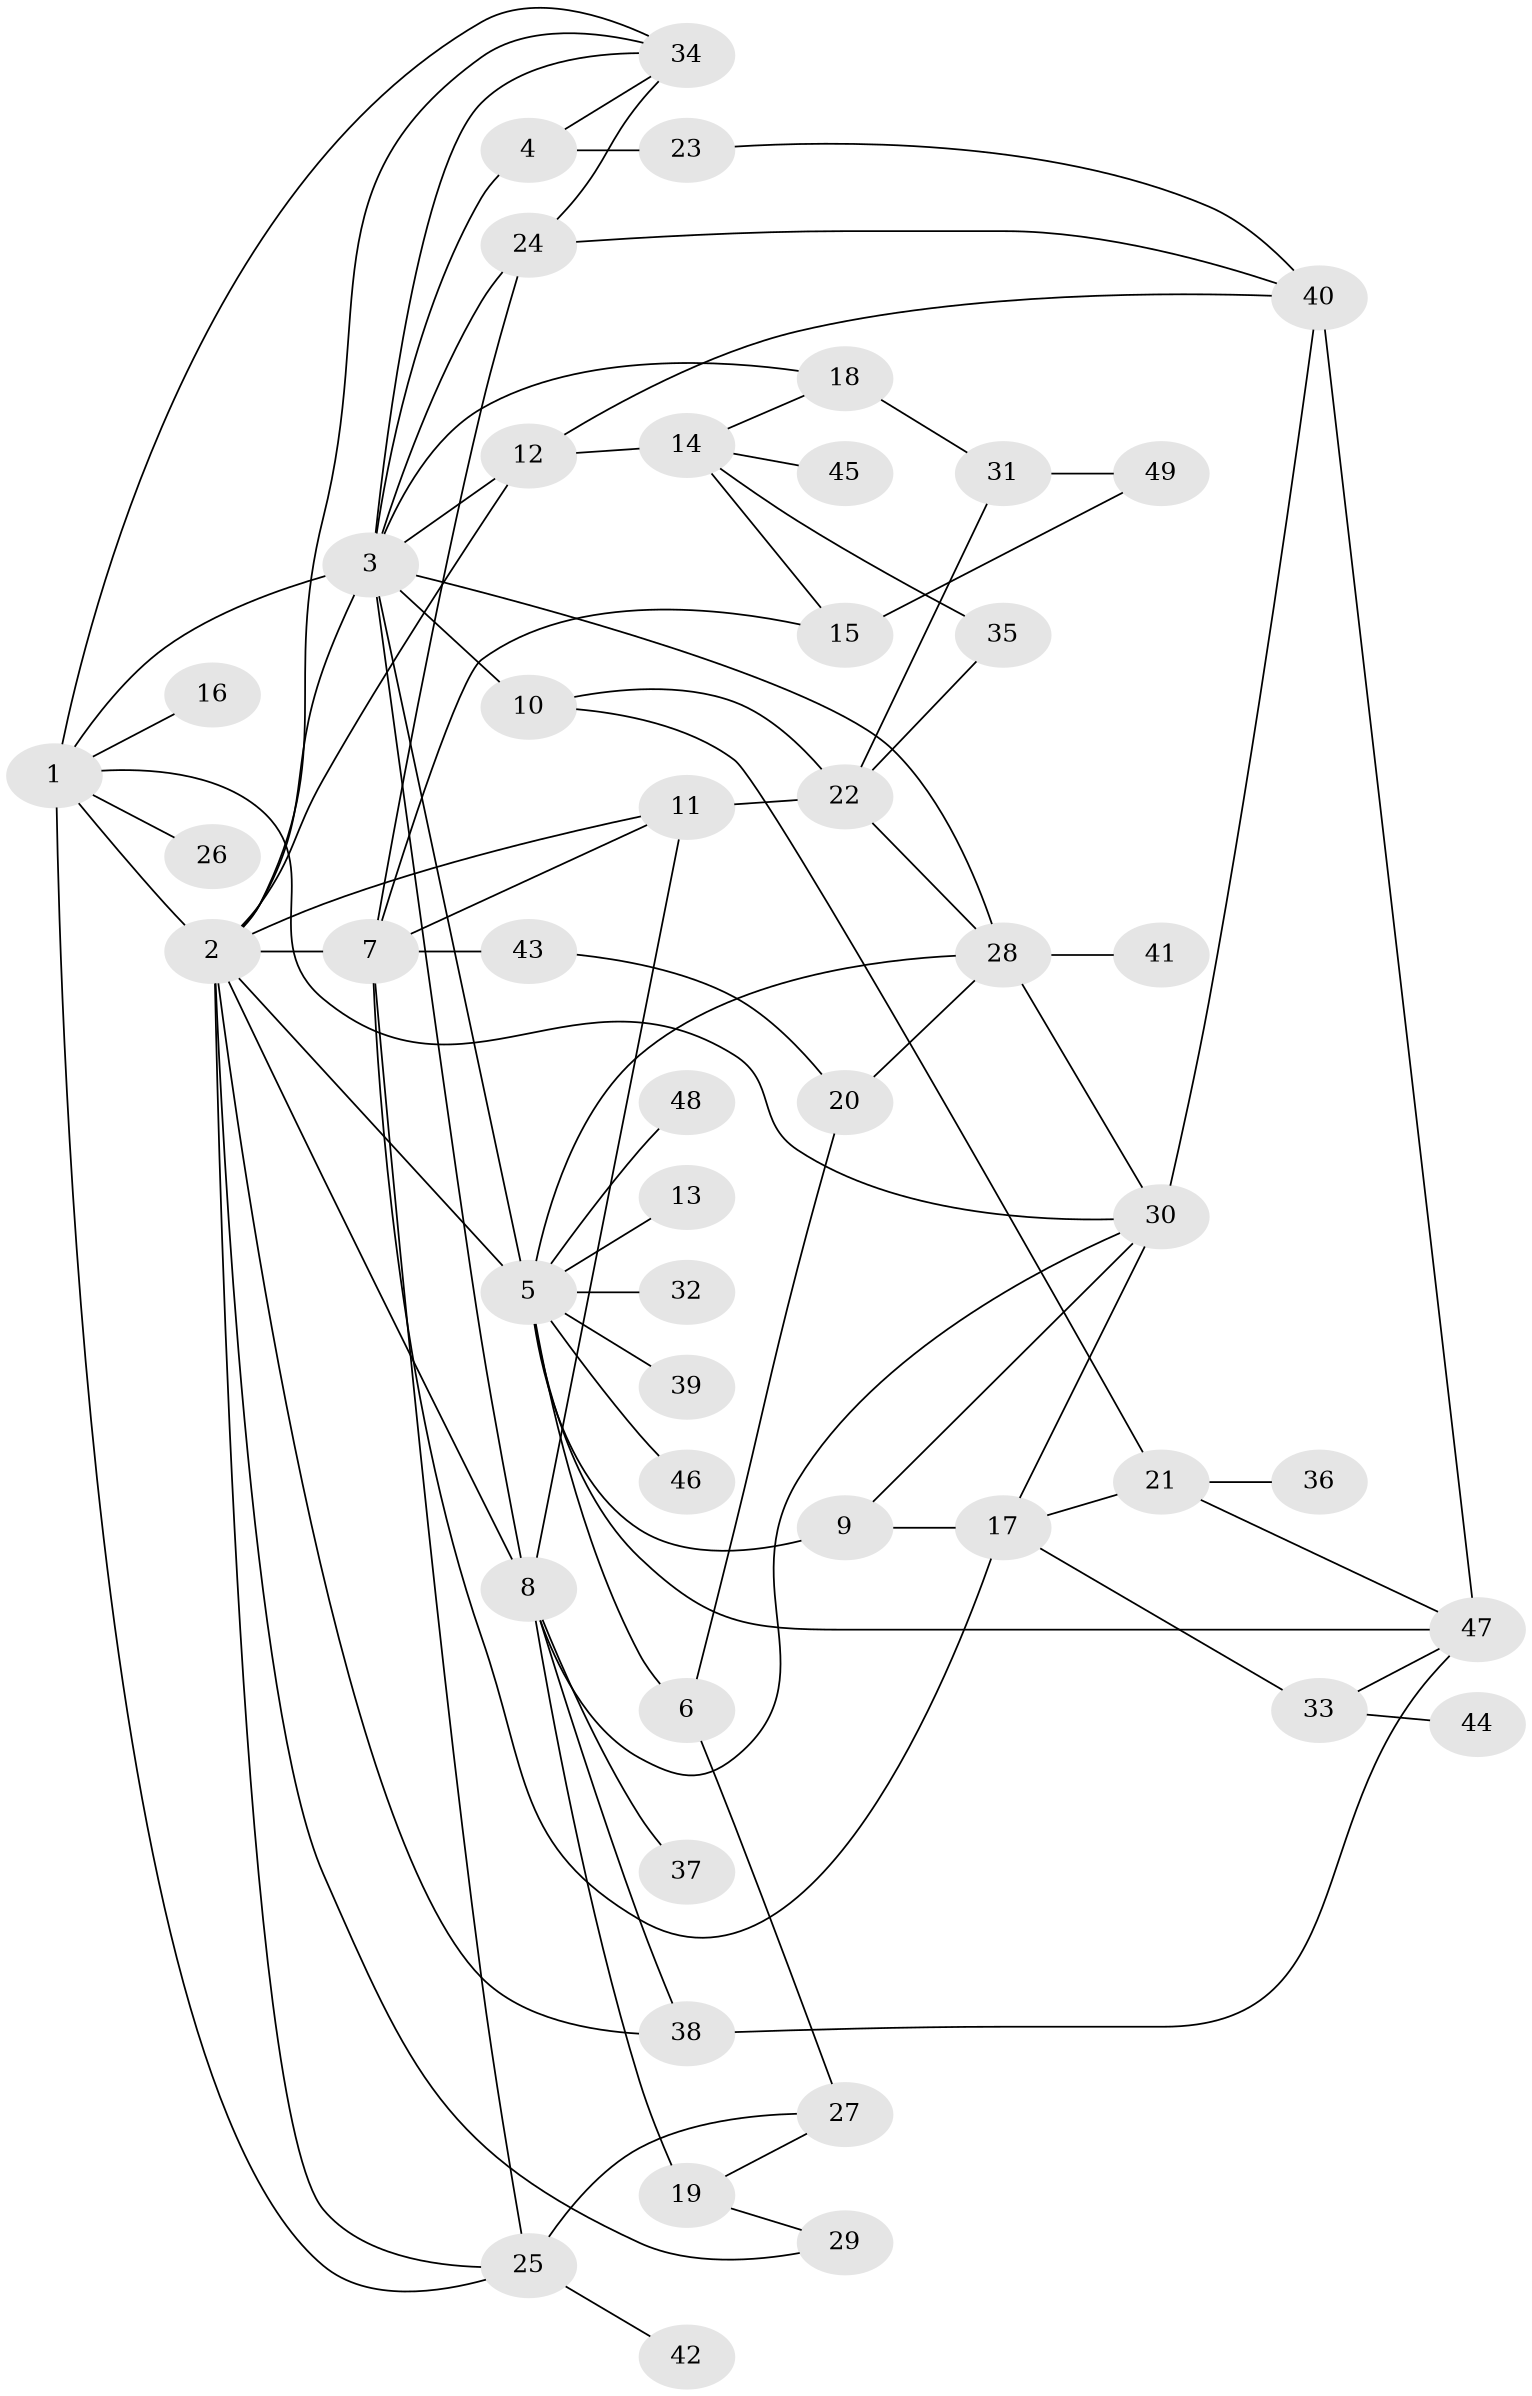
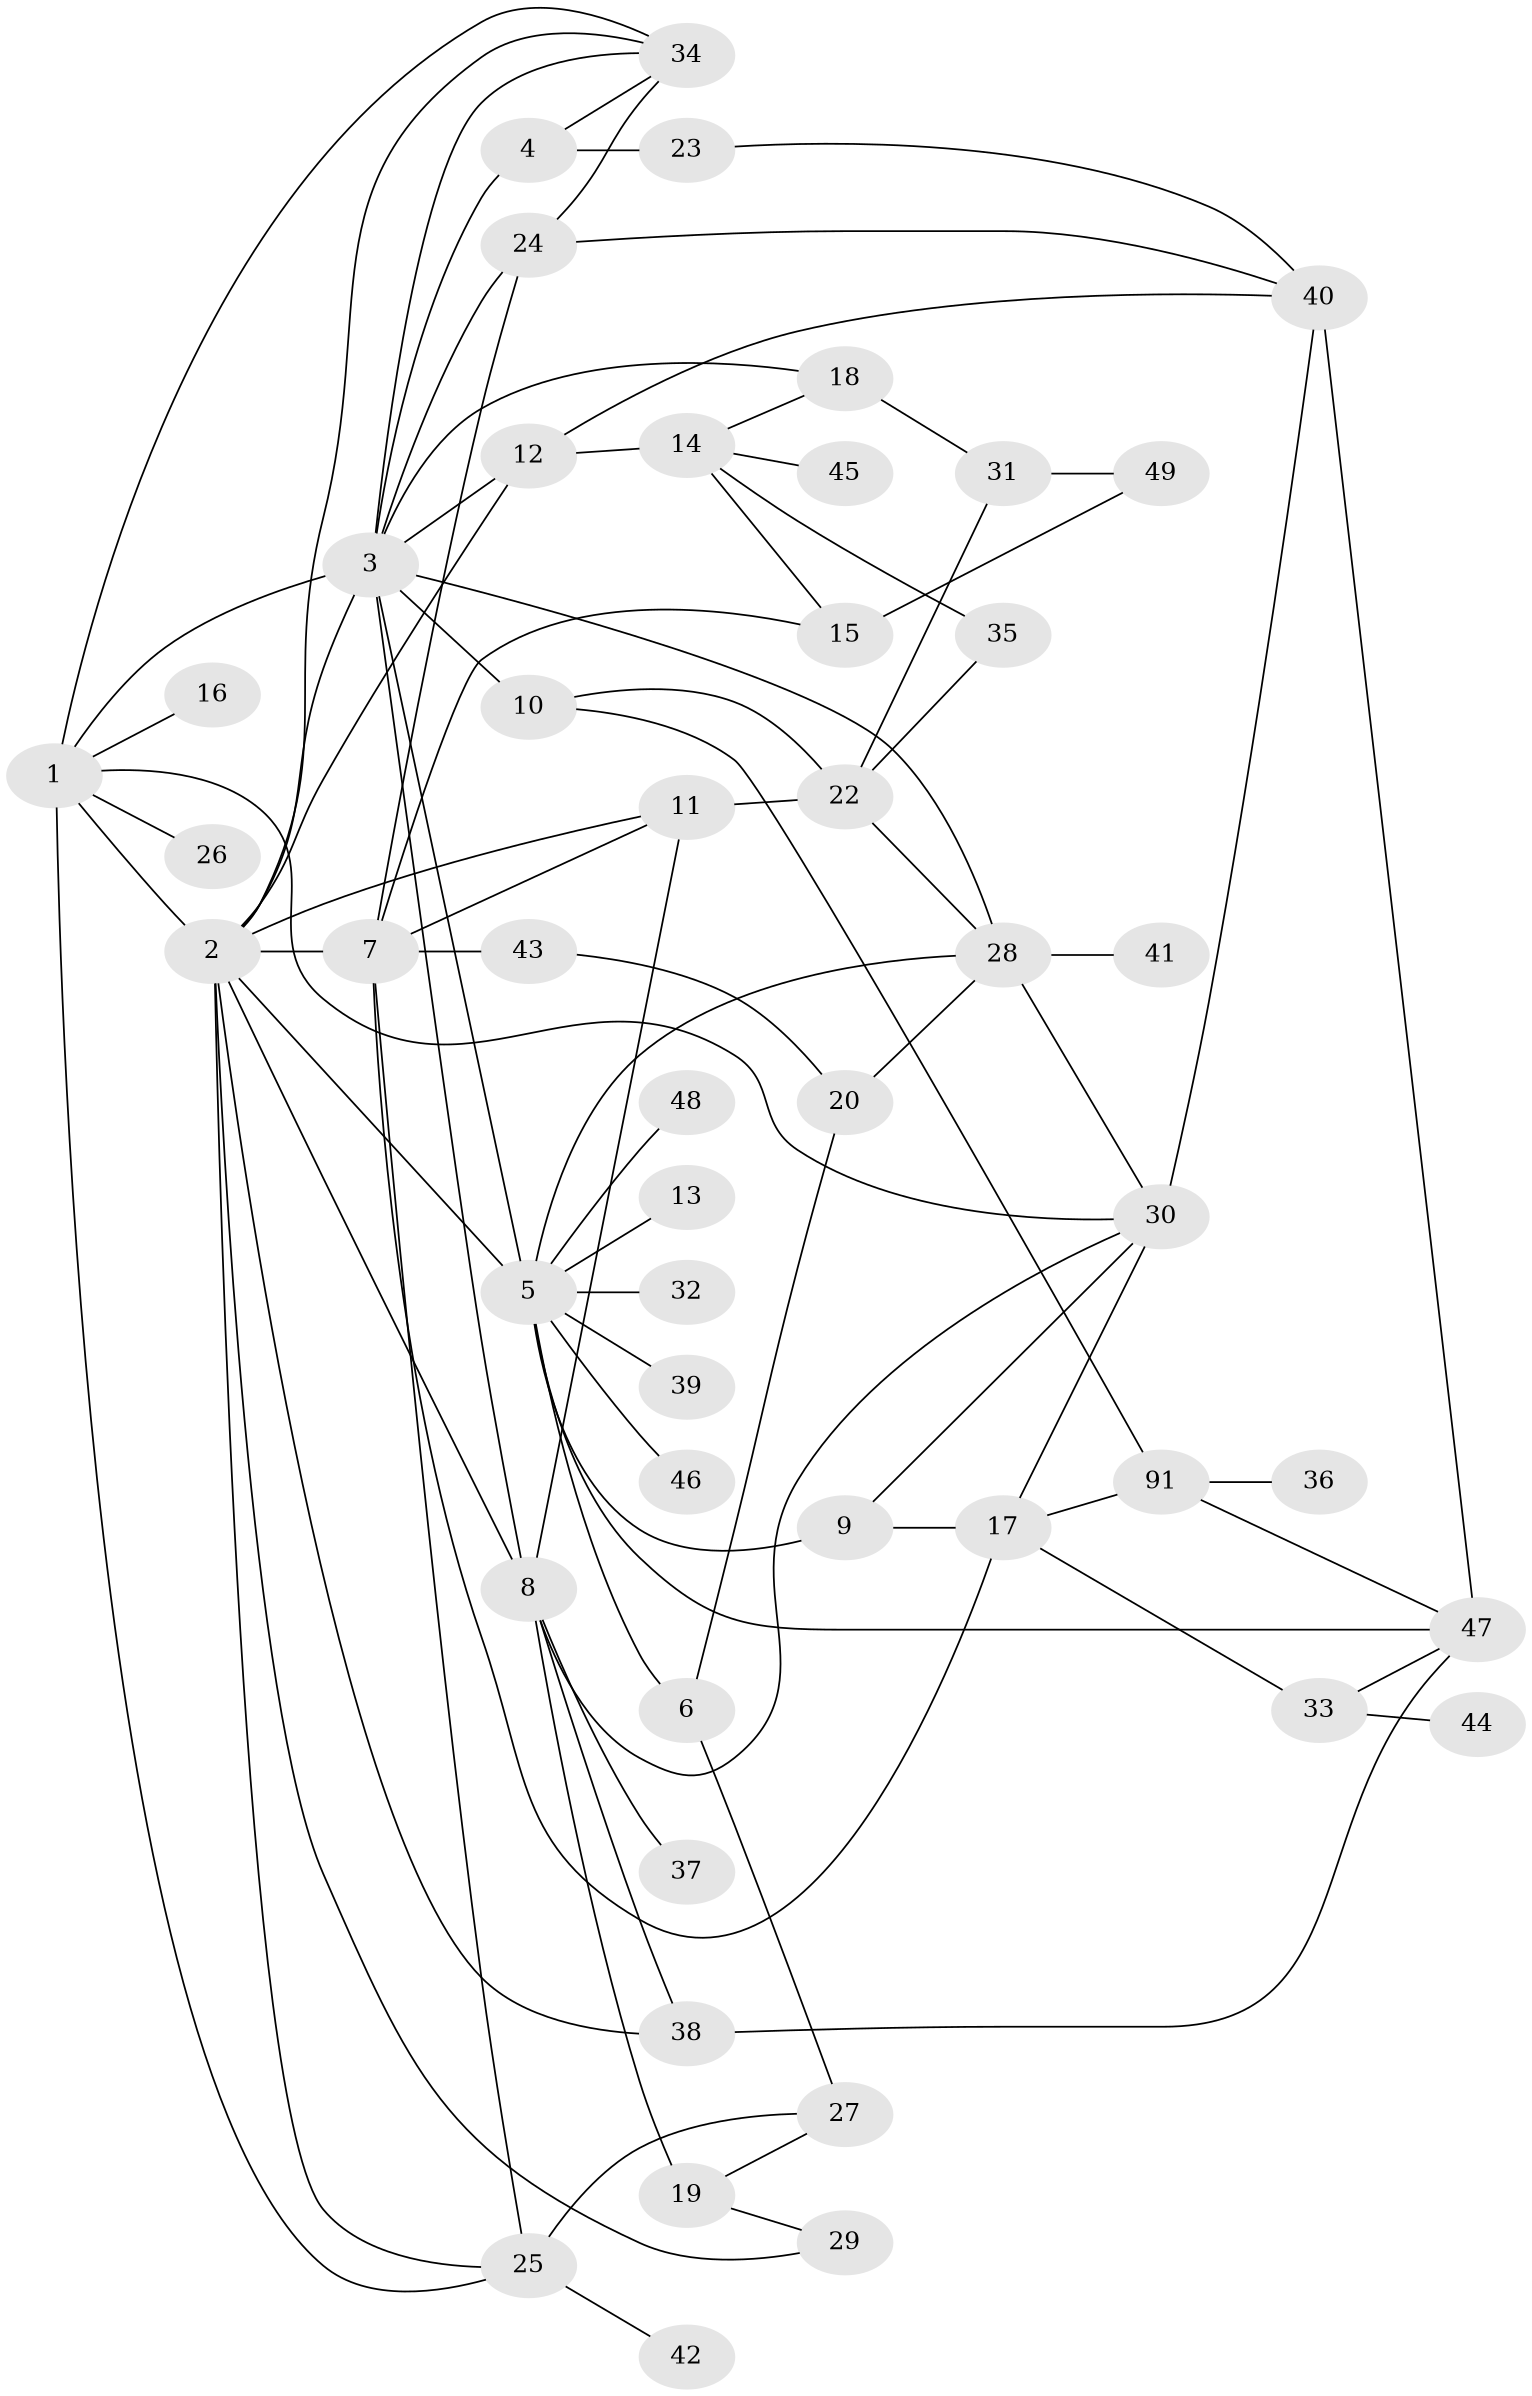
(1161, 1482) -> (1161, 1482)
